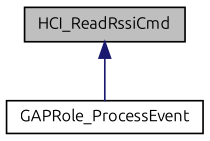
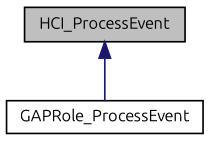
(105, 25) -> (105, 25)
